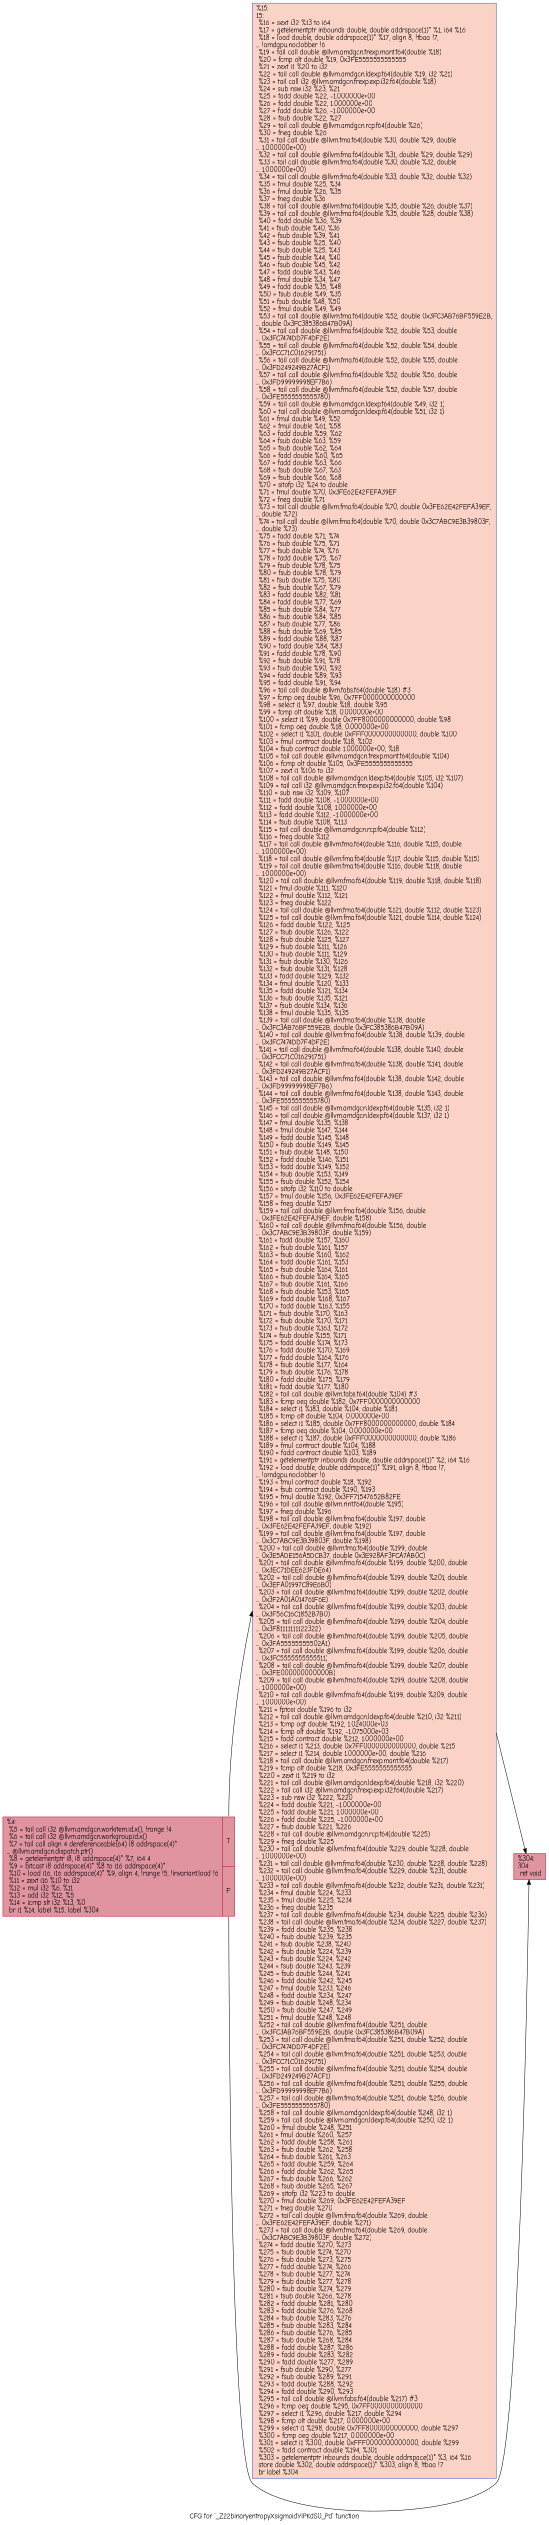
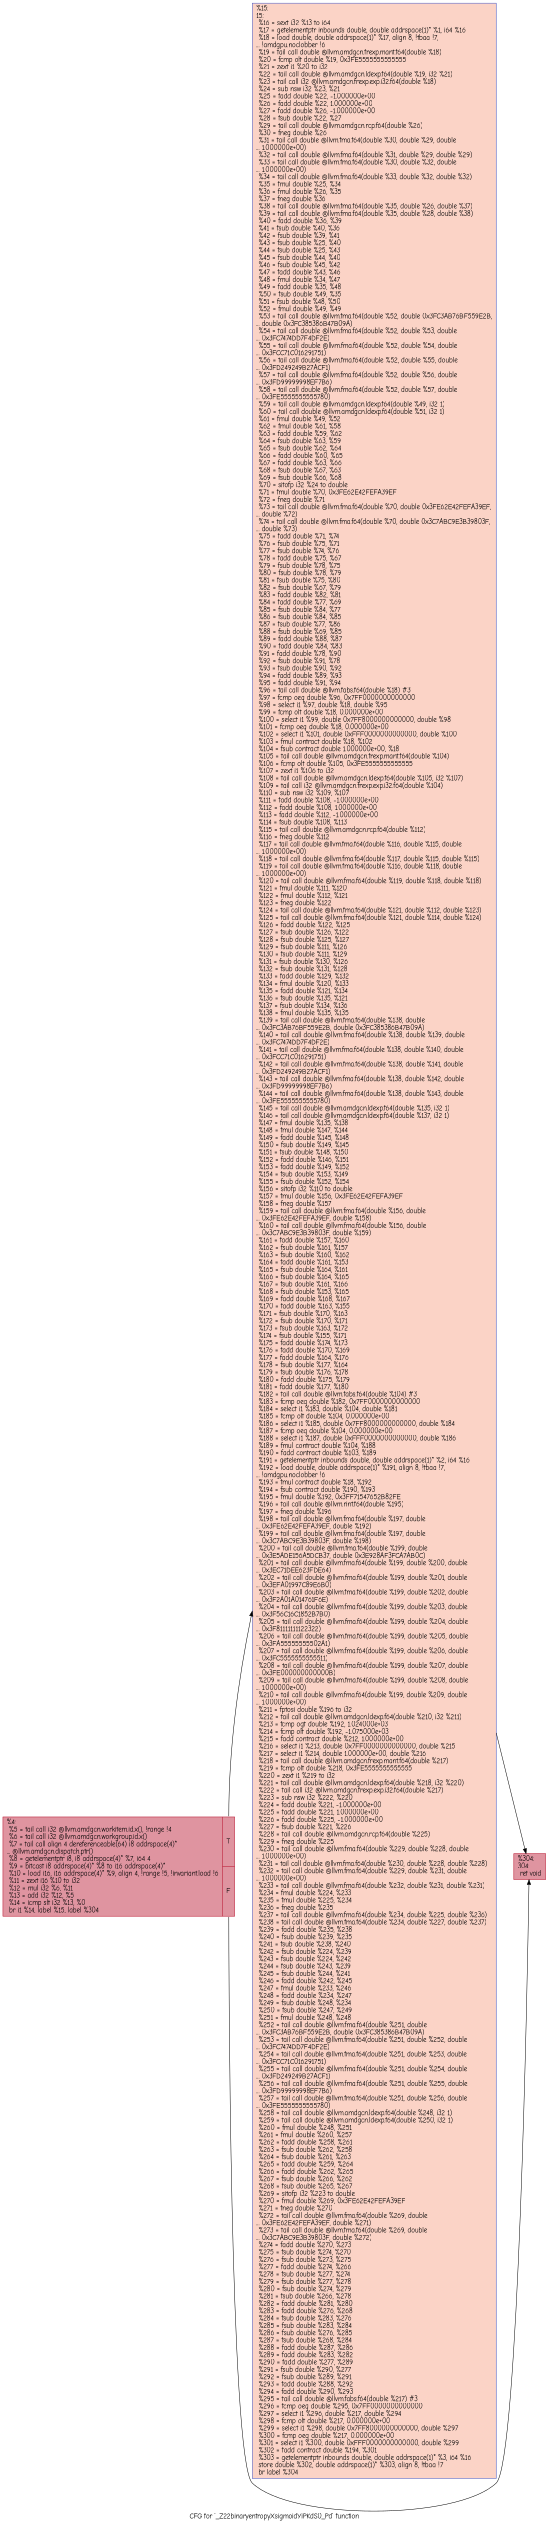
(317, 2451) -> (317, 2451)
